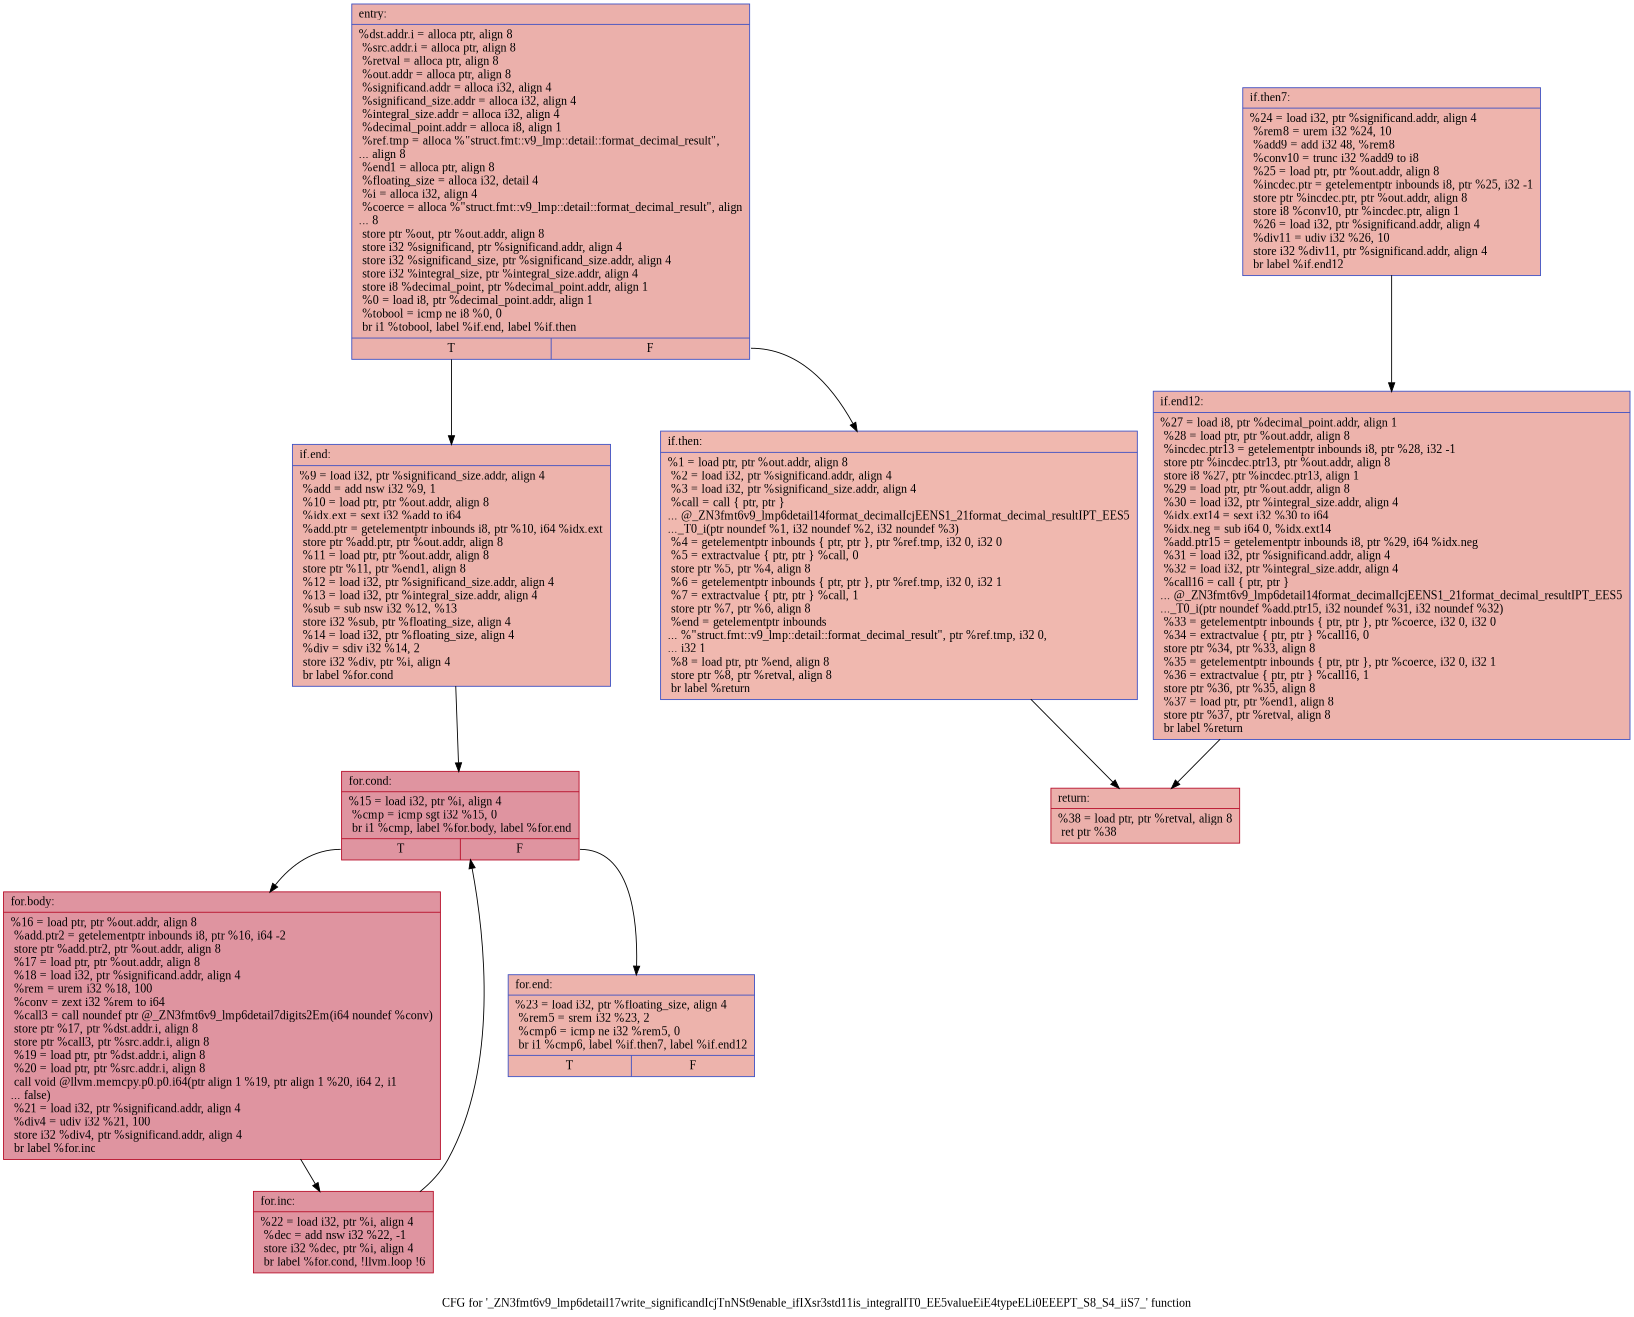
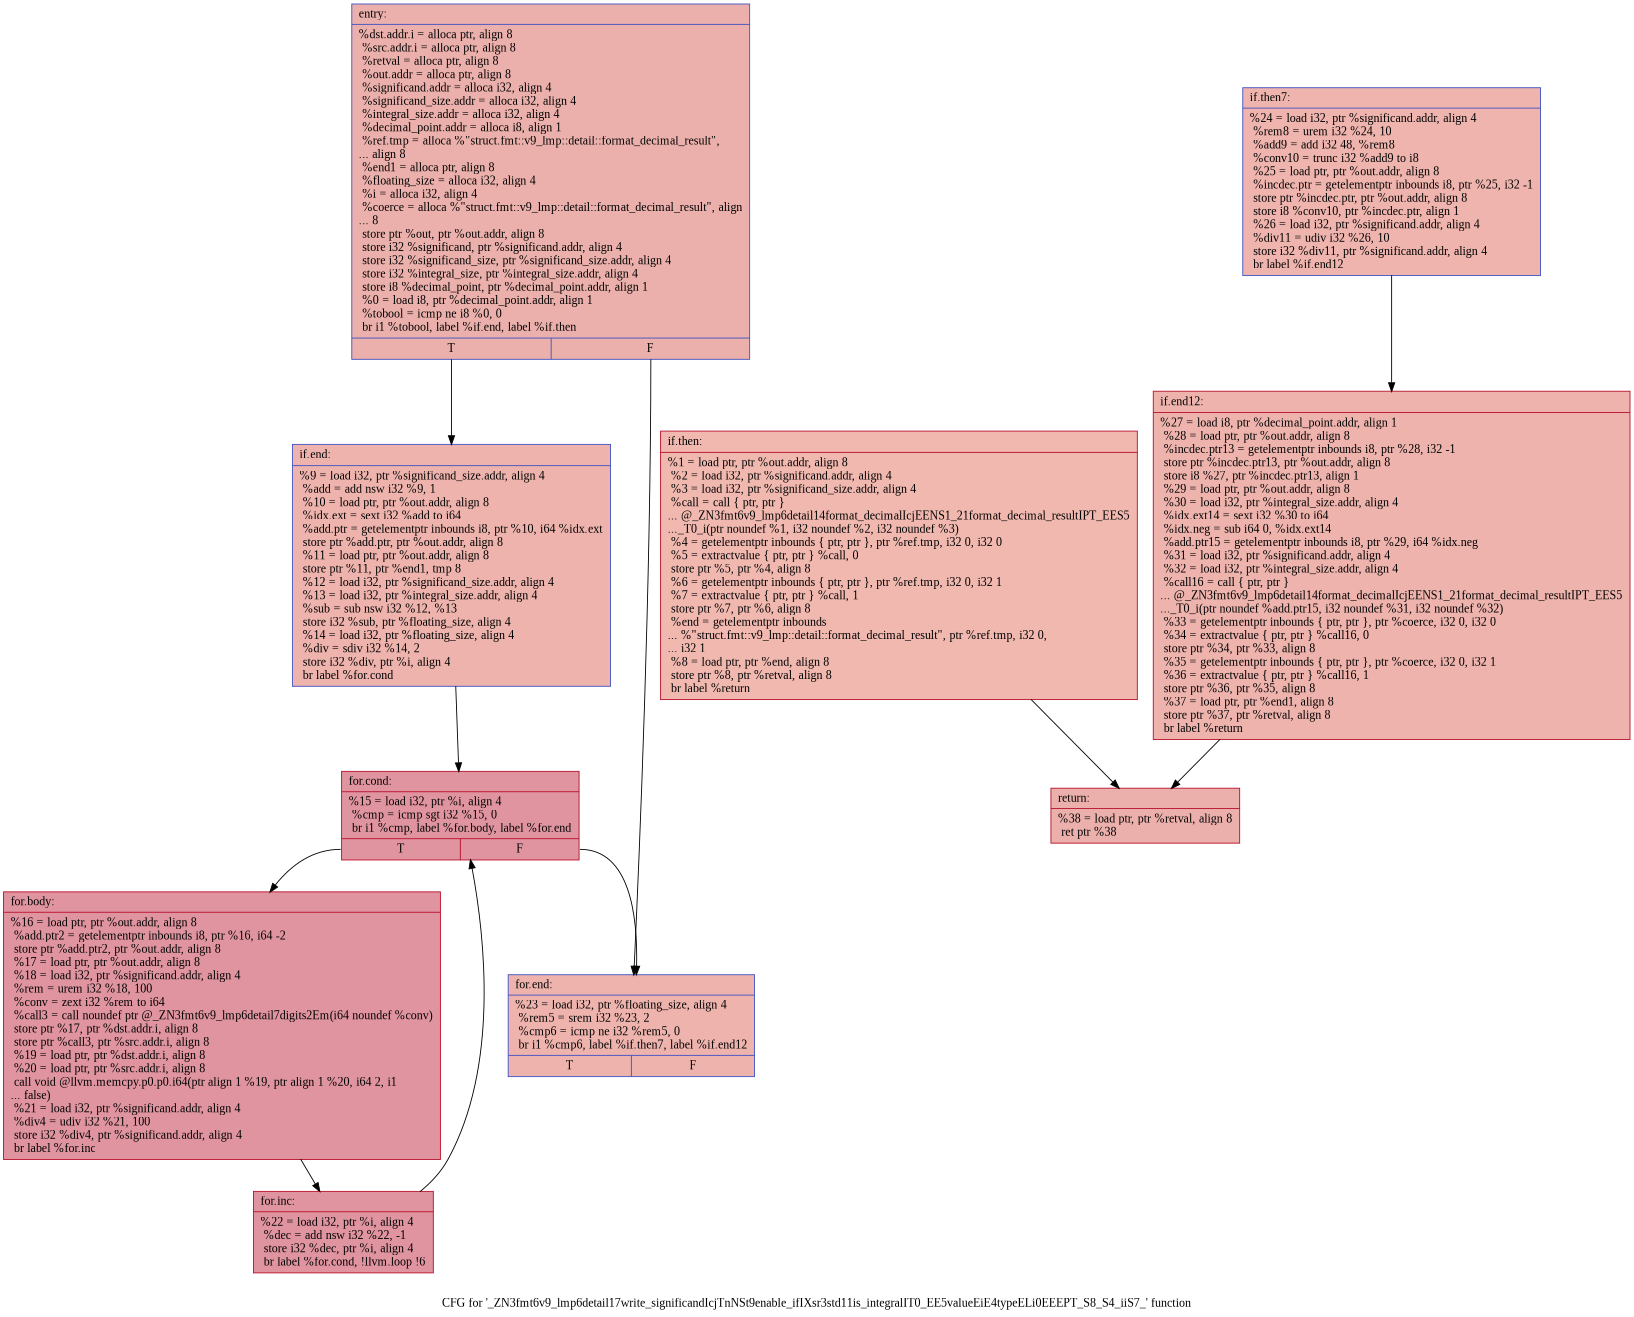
(449, 181) -> (447, 181)
(812, 372) -> (646, 663)
(899, 565) -> (899, 565)
(1392, 565) -> (1392, 565)
(383, 569) -> (381, 569)
